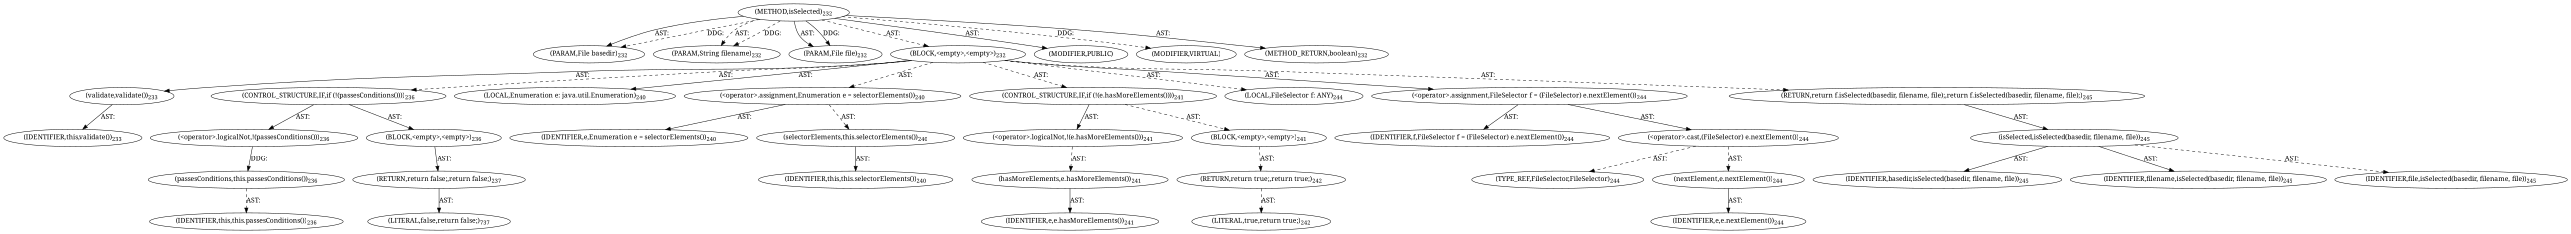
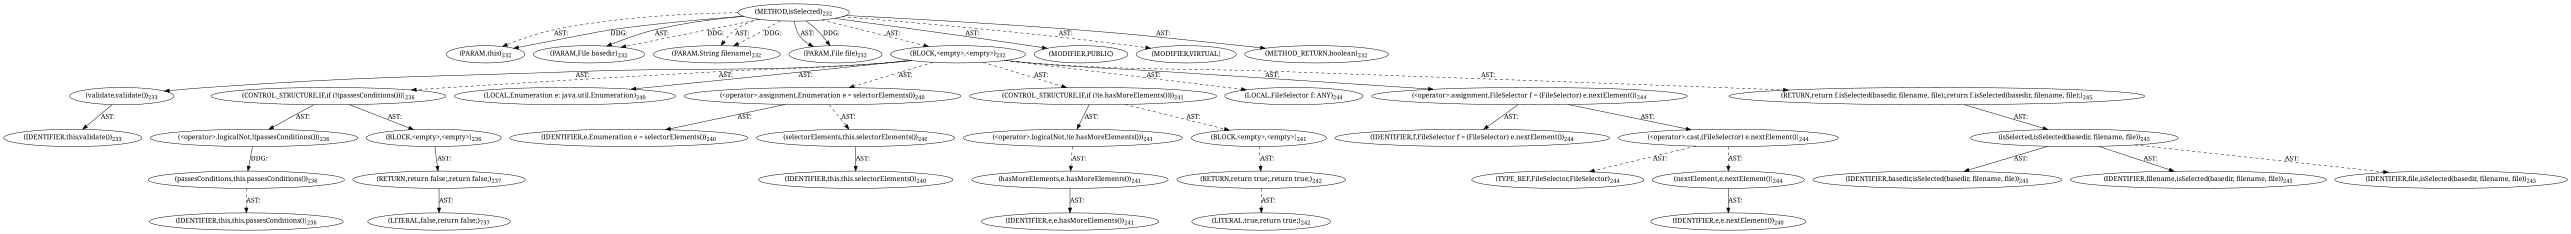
(1067, 33) -> (1067, 33)
none -> (486, 54)
(1779, 221) -> (1779, 221)
